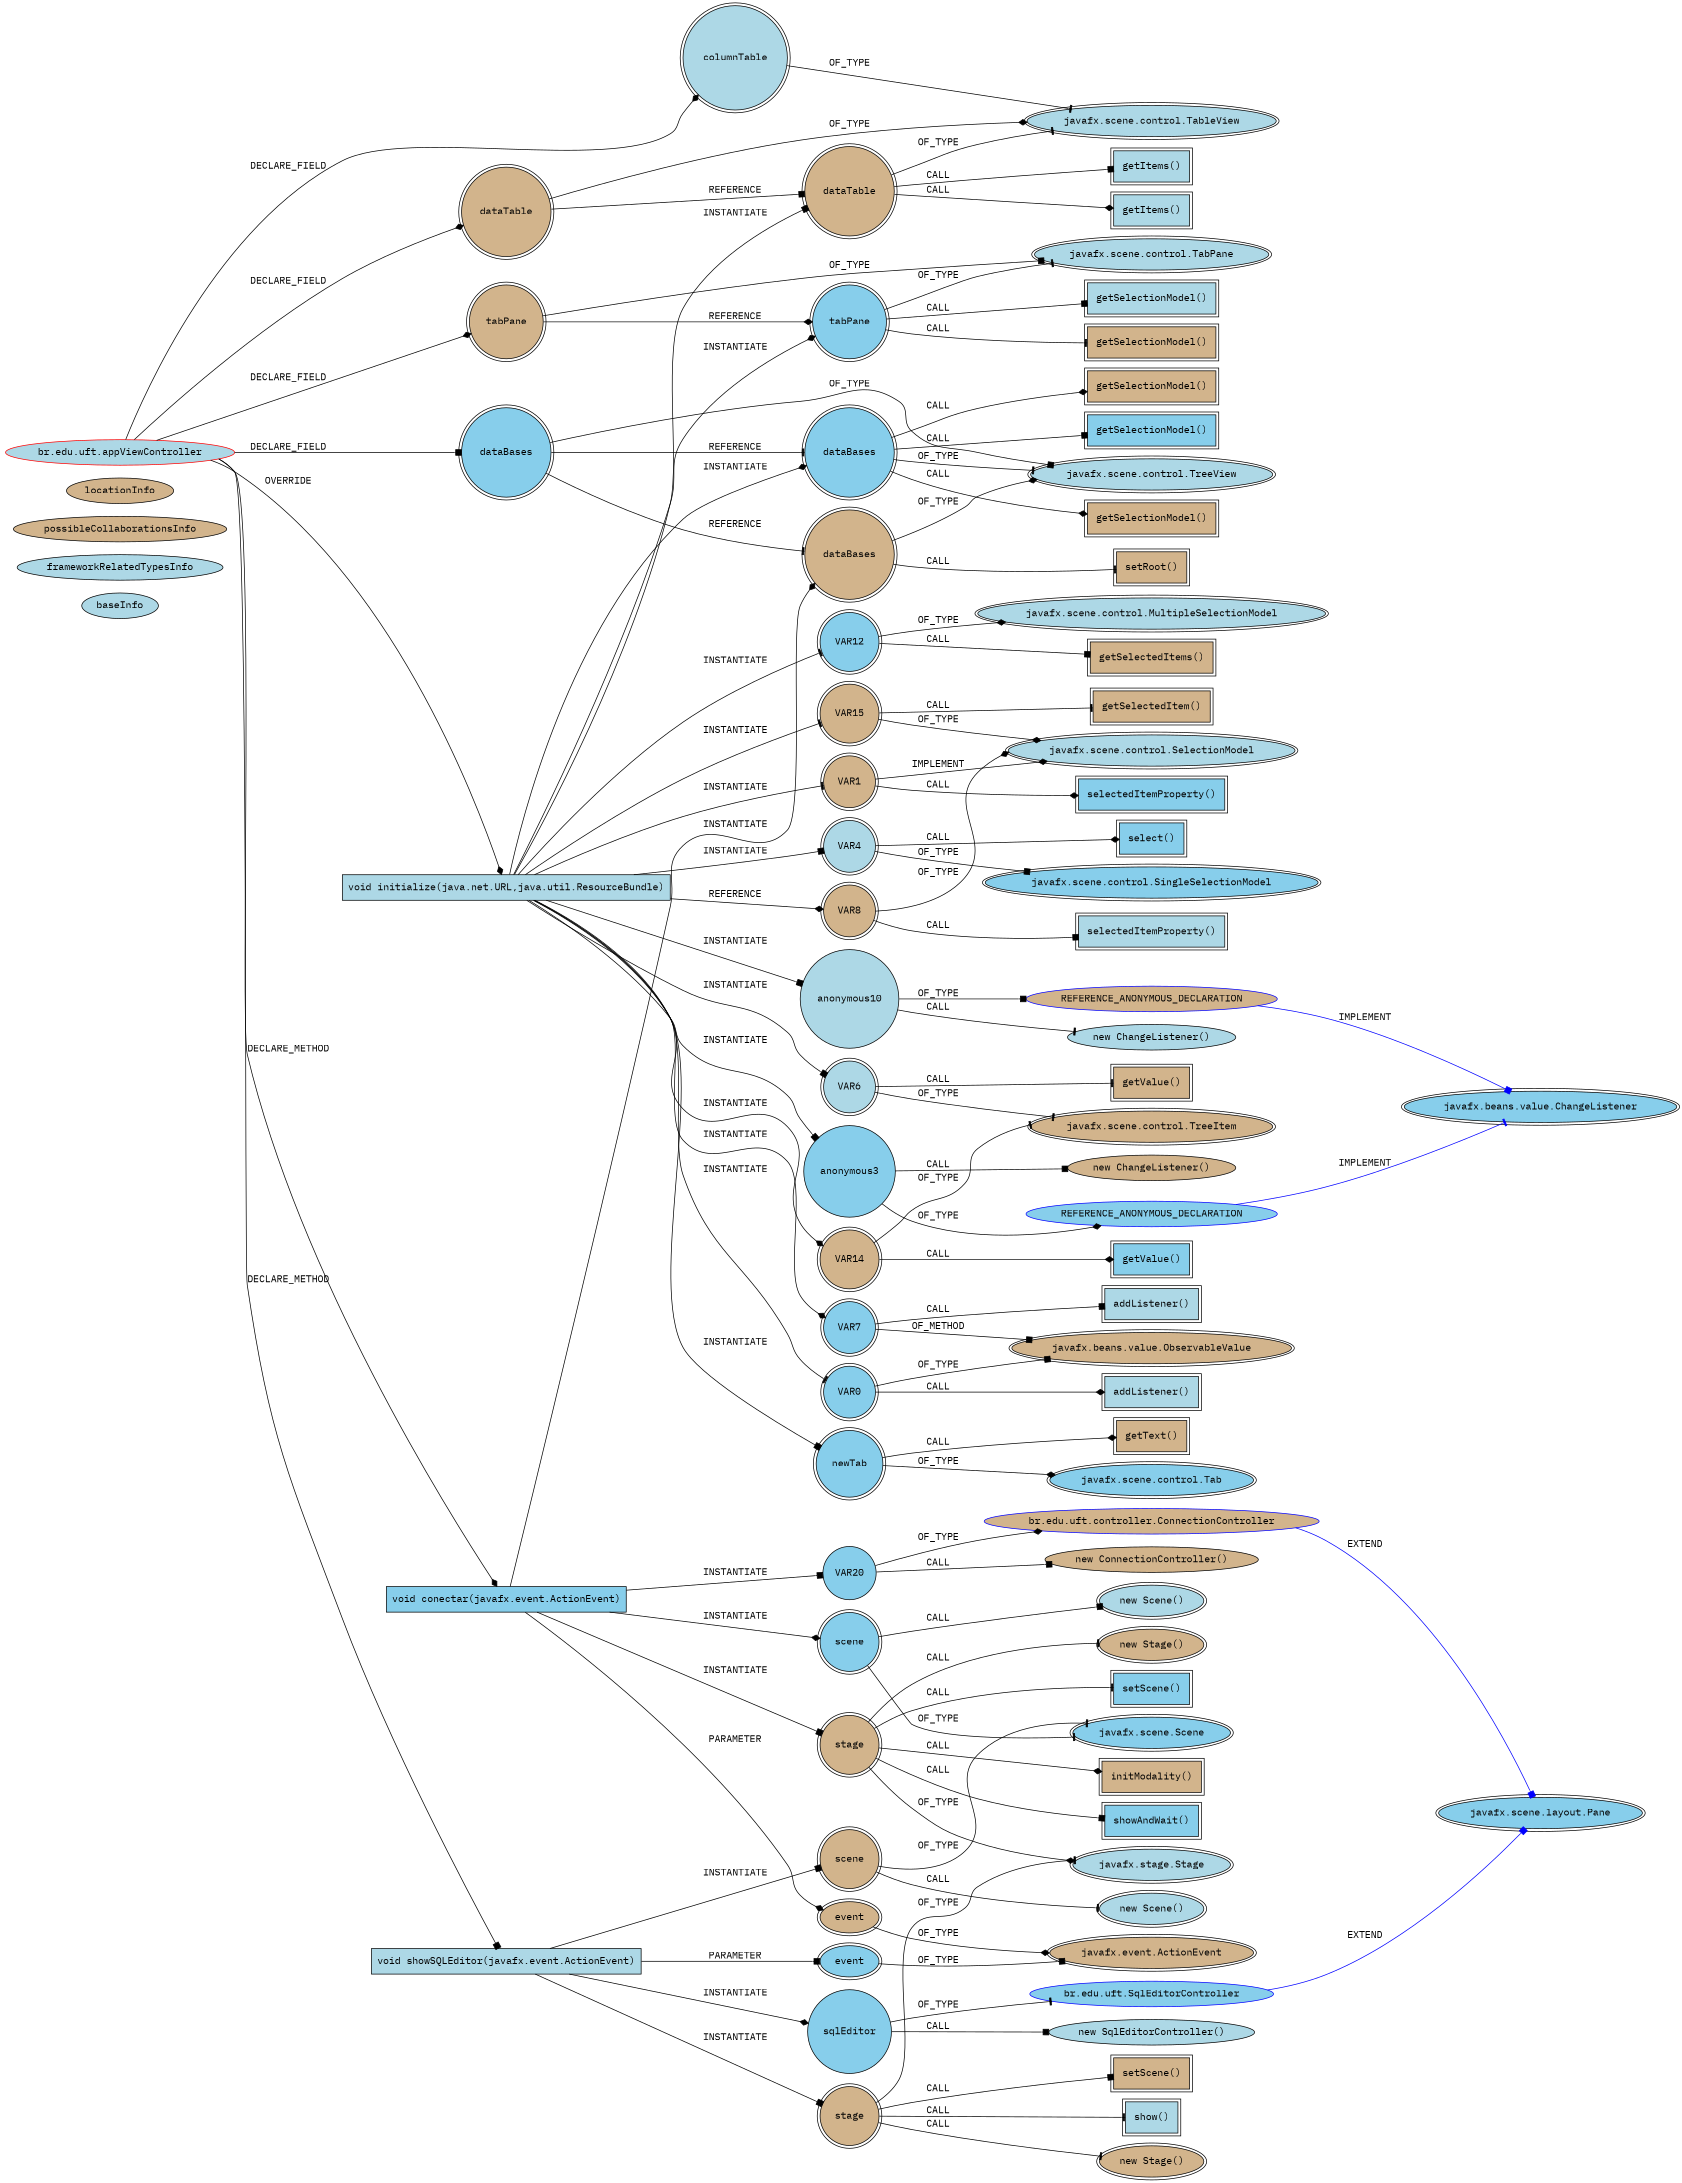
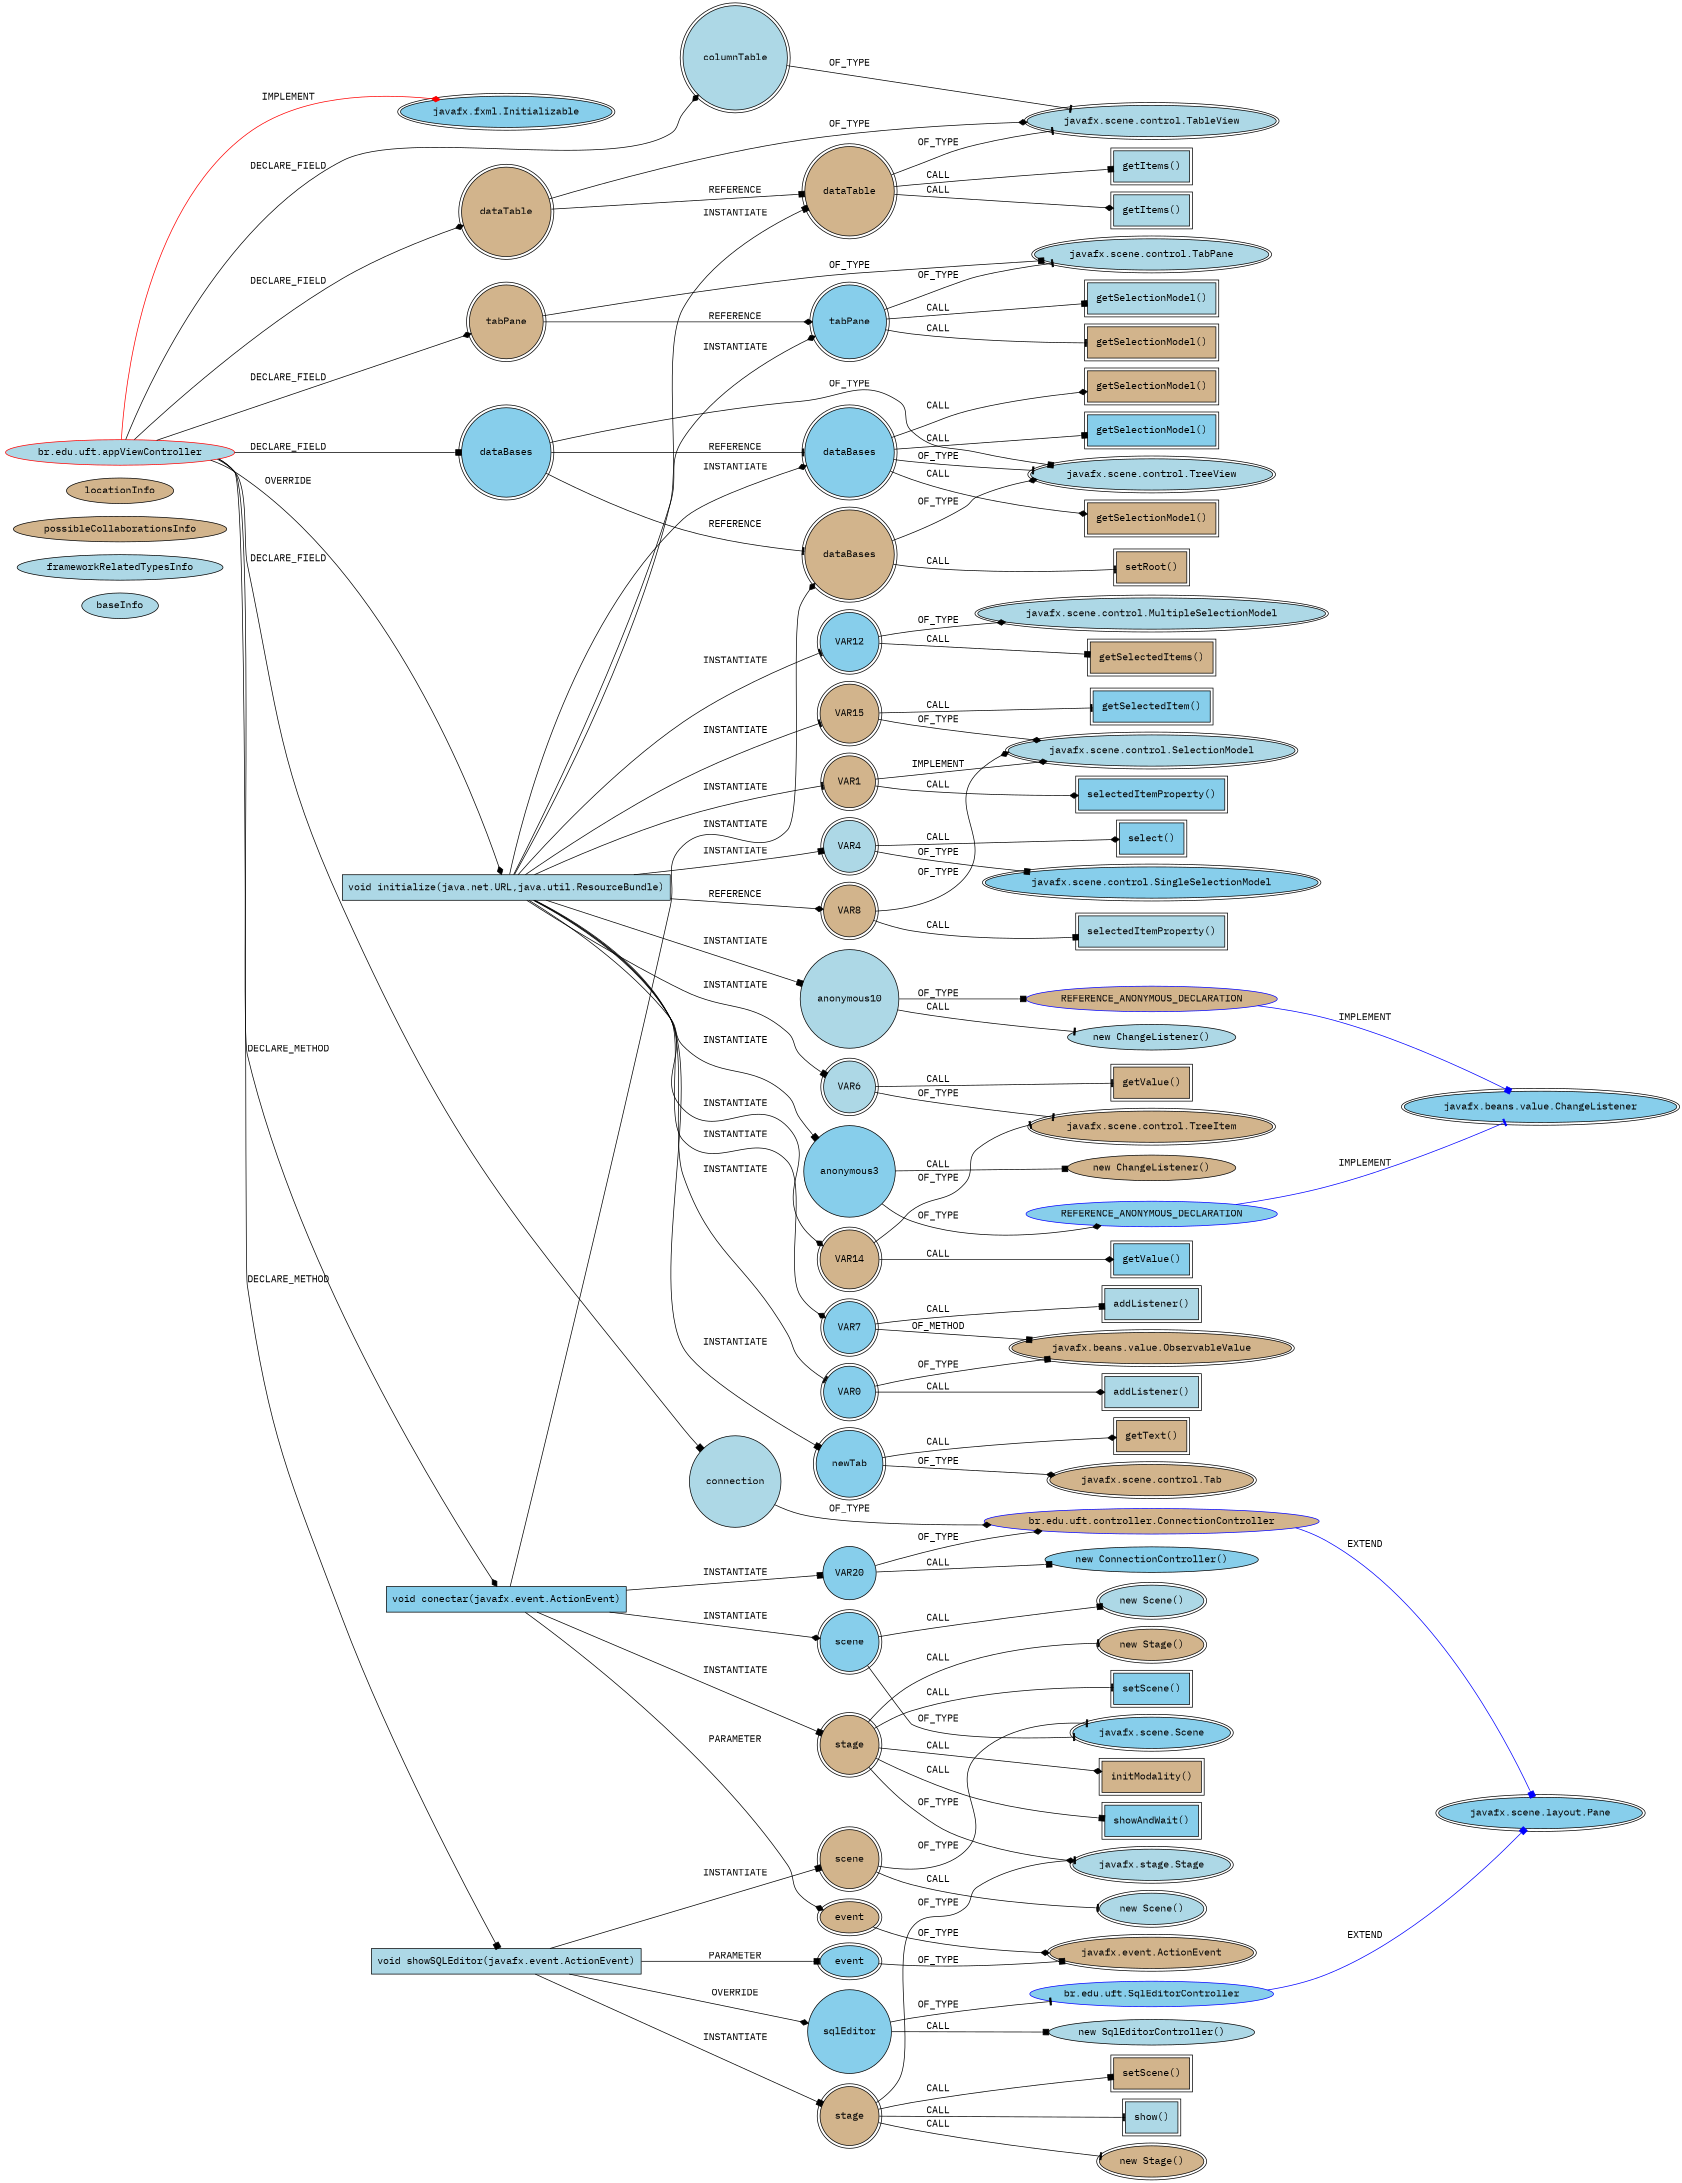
none -> (506, 112)
(1152, 707) -> (1152, 707)
(1152, 1480) -> (1152, 1480)
none -> (735, 1482)
(1152, 1560) -> (1152, 1560)
(735, 1993) -> (735, 1993)
